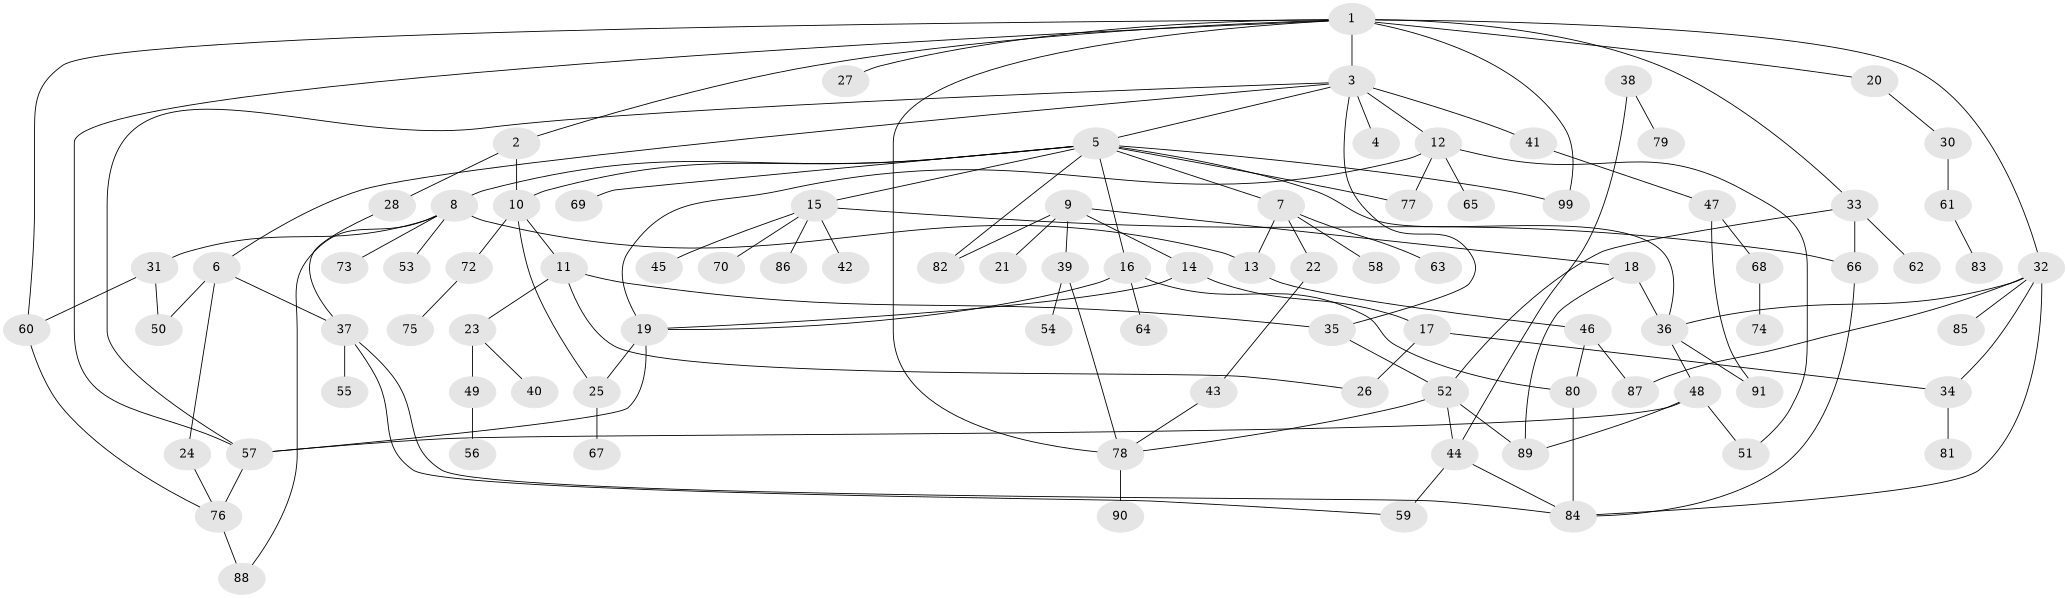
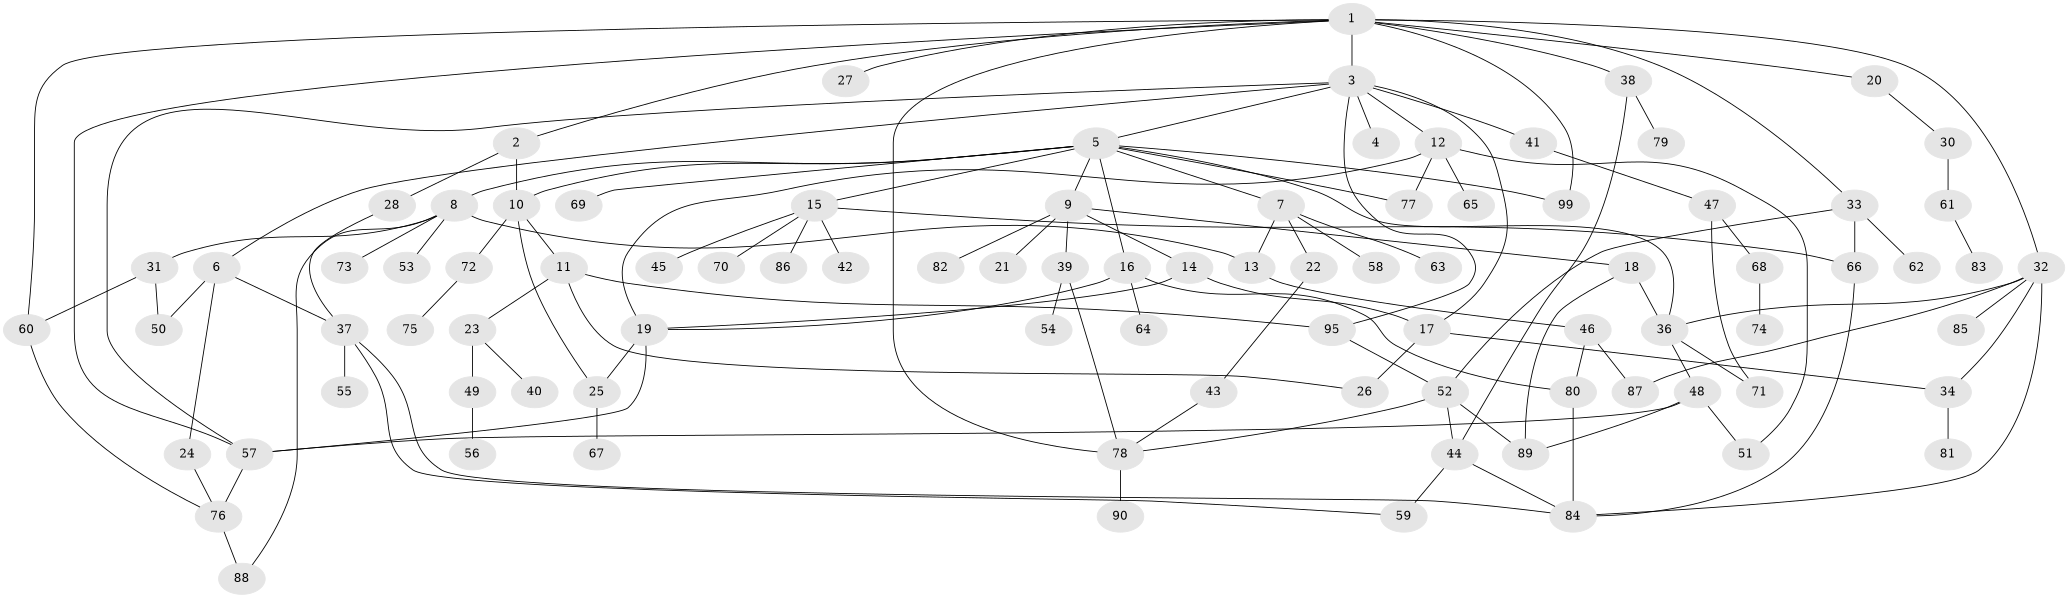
none -> (1493, 42)
none -> (1499, 179)
(1018, 205) -> (1084, 171)
(1332, 330) -> (1332, 330)
(1760, 392) -> (1760, 392)
